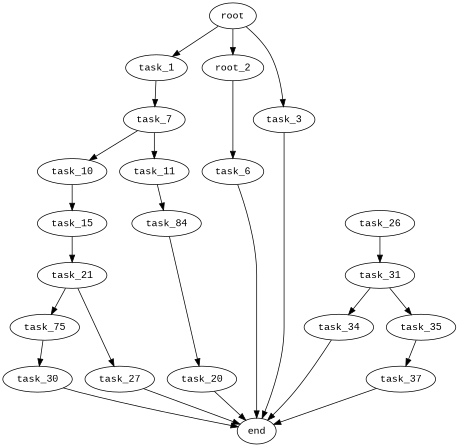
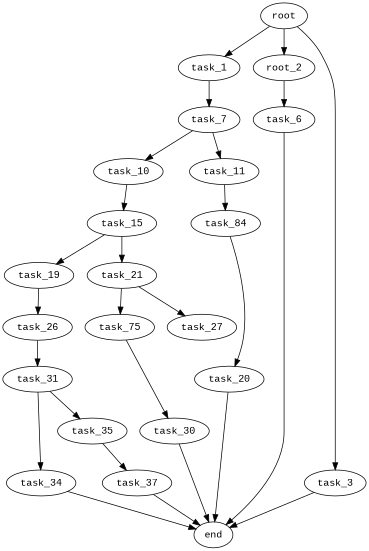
none -> (39, 275)
(188, 405) -> none
